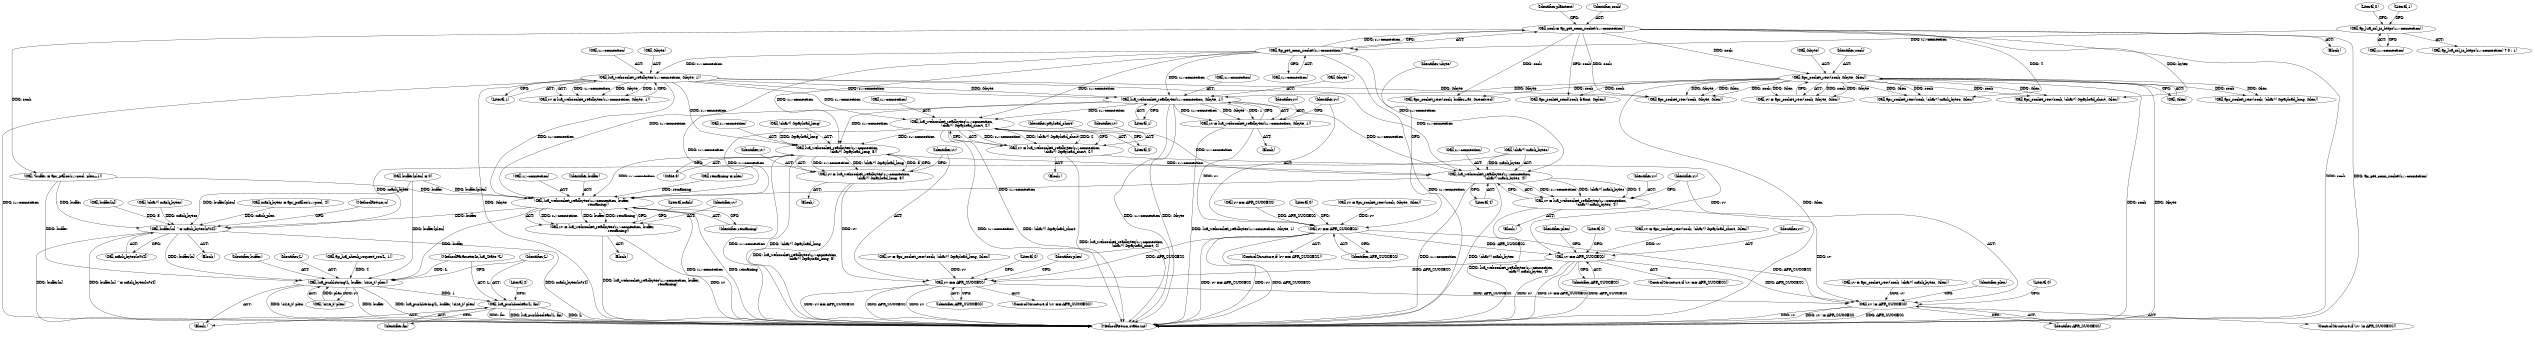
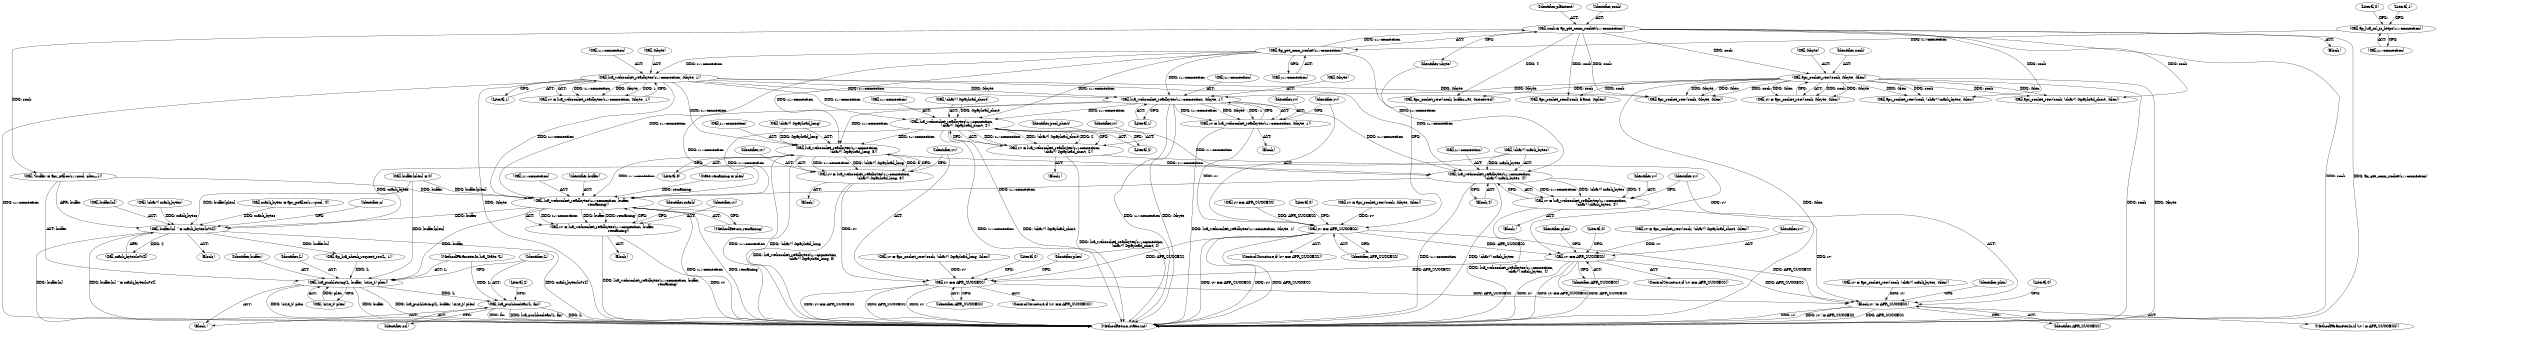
(1575, 18) -> (1575, 18)
(1421, 36) -> (1487, 38)
(2474, 51) -> none
(1532, 64) -> (1532, 64)
(1582, 64) -> (1582, 64)
(2036, 64) -> (2036, 64)
(2177, 64) -> (2177, 64)
none -> (962, 100)
(2177, 100) -> none
(2267, 100) -> none
(1051, 124) -> (1051, 124)
(671, 177) -> (671, 177)
(722, 177) -> (722, 177)
(70, 203) -> (70, 203)
(372, 203) -> (372, 203)
(680, 203) -> (680, 203)
(1484, 203) -> (1484, 203)
(153, 216) -> (153, 216)
(260, 216) -> (260, 216)
(57, 229) -> (57, 229)
(738, 229) -> (738, 229)
(134, 244) -> (134, 244)
(157, 244) -> (157, 244)
(362, 270) -> (362, 270)
(440, 270) -> (440, 270)
(1453, 272) -> none
(217, 273) -> (270, 243)
(483, 283) -> (483, 283)
(350, 294) -> (350, 294)
(448, 294) -> (448, 294)
(1883, 305) -> (1883, 305)
(396, 326) -> (396, 326)
(2357, 326) -> (2357, 326)
